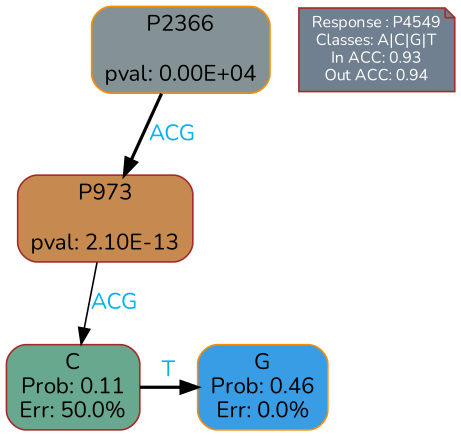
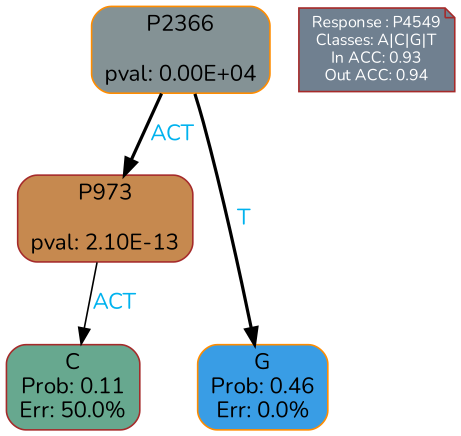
(173, 134) -> (173, 134)
(115, 303) -> (115, 303)
(160, 387) -> (225, 210)
